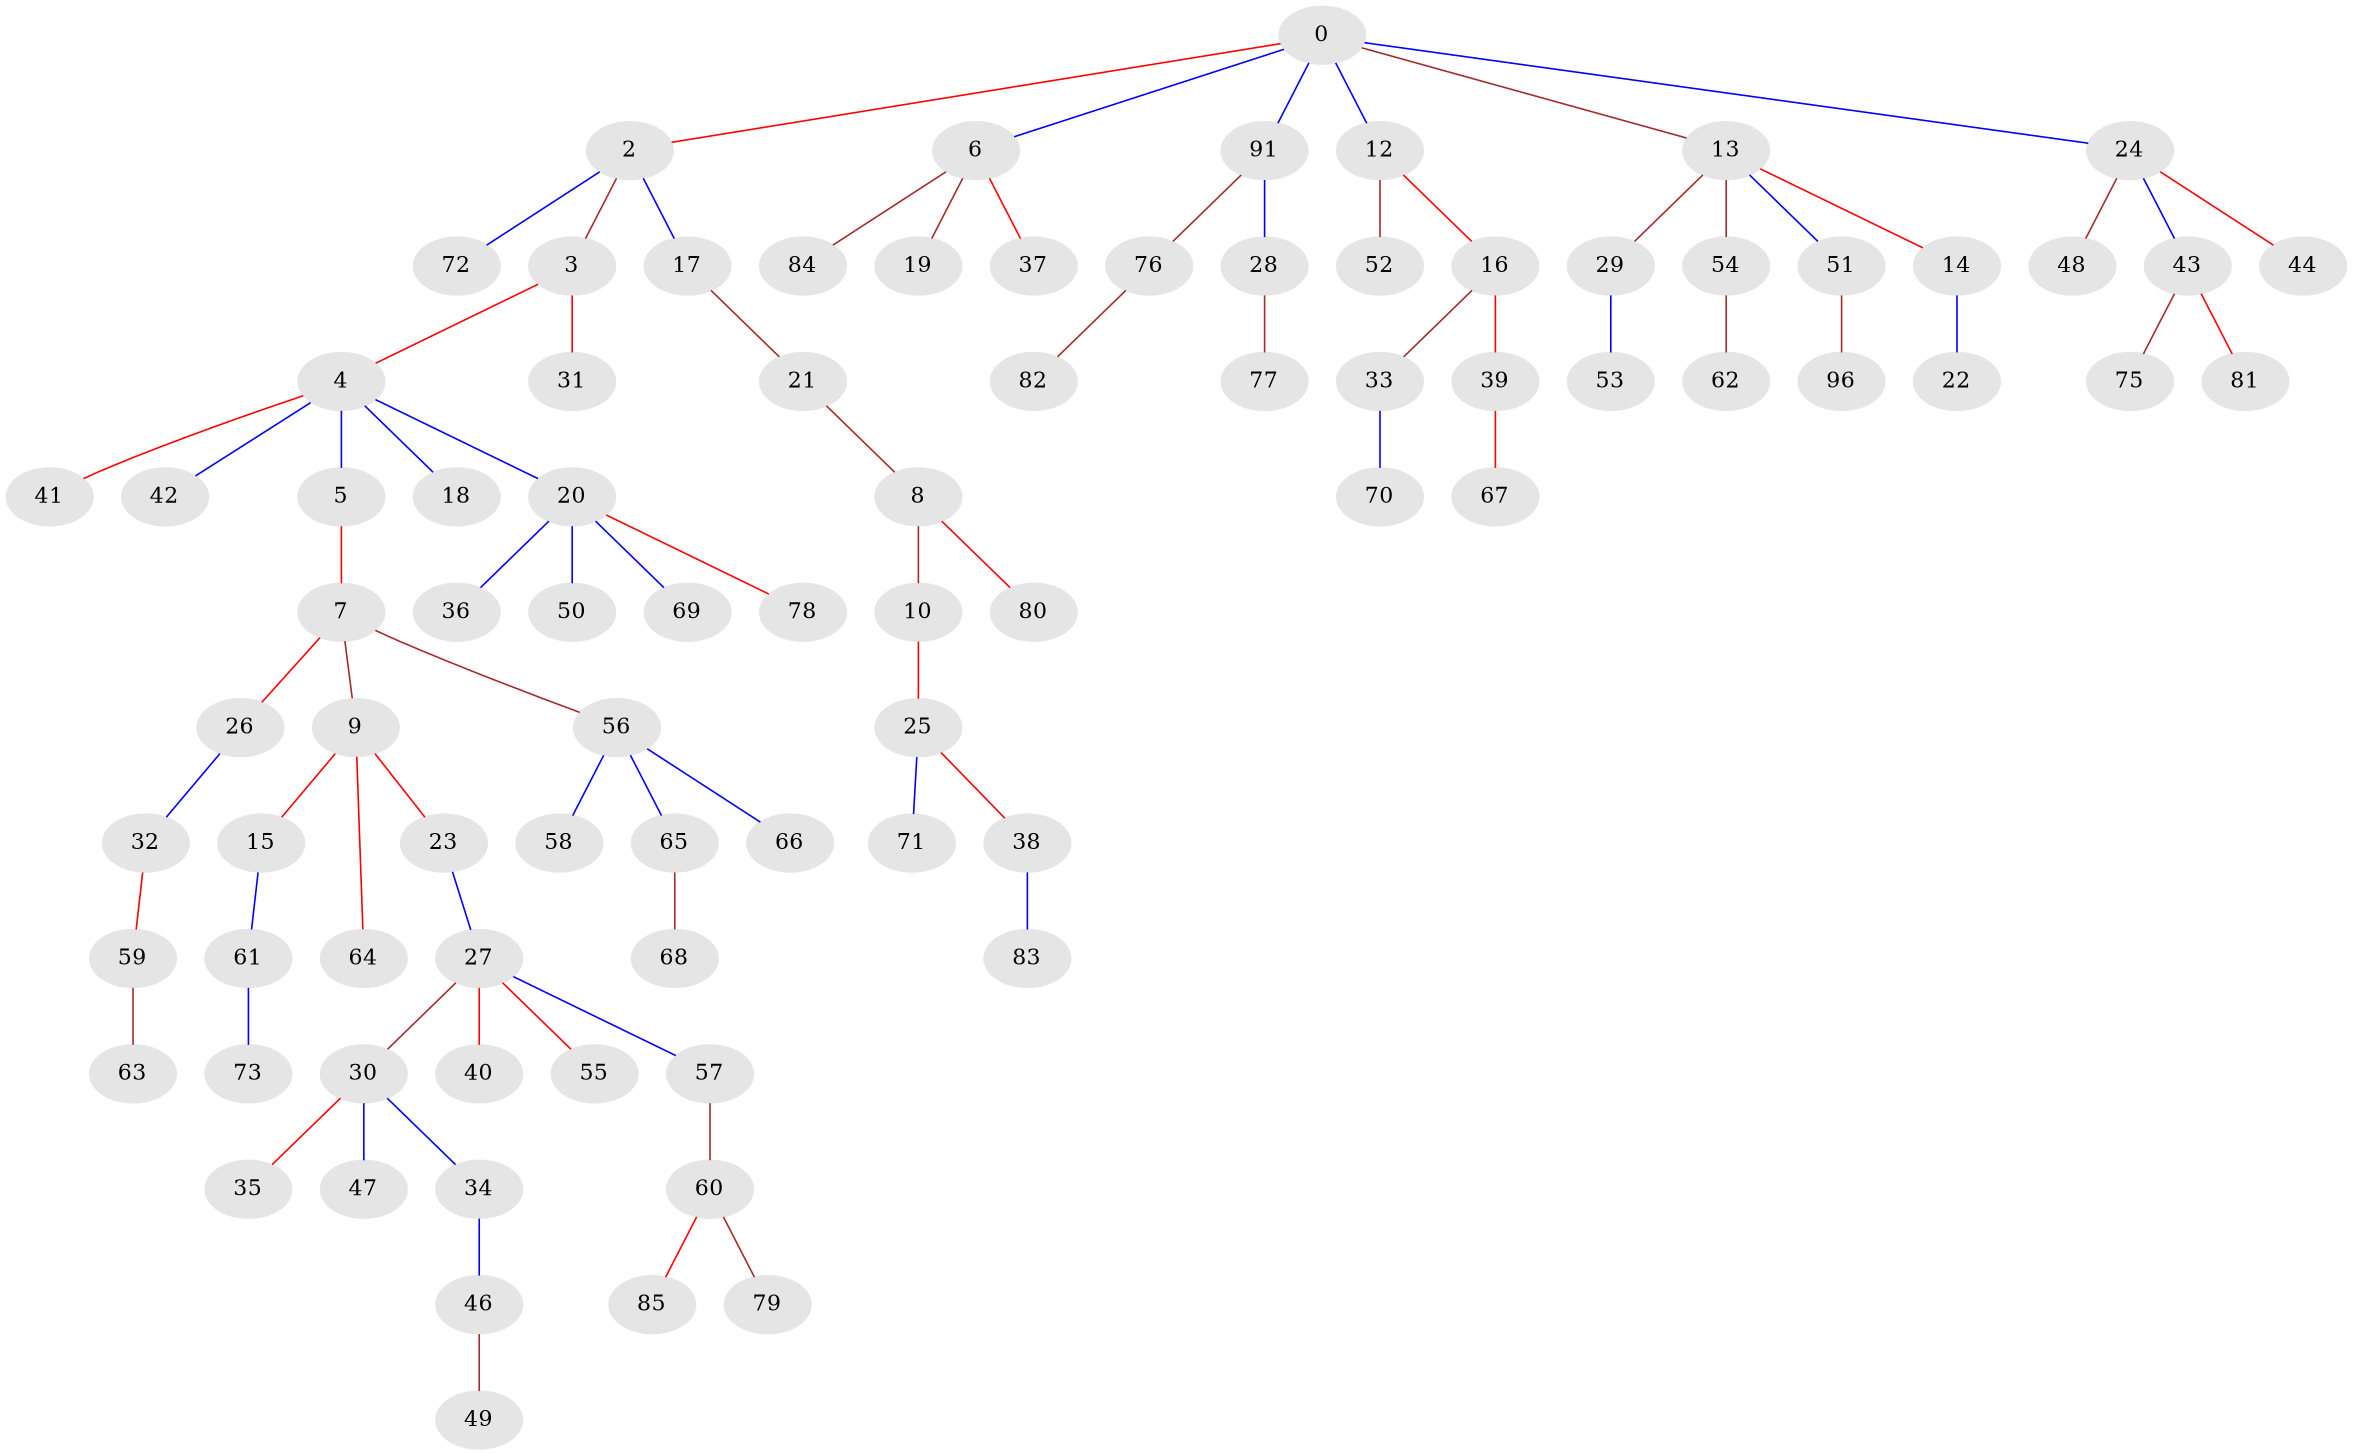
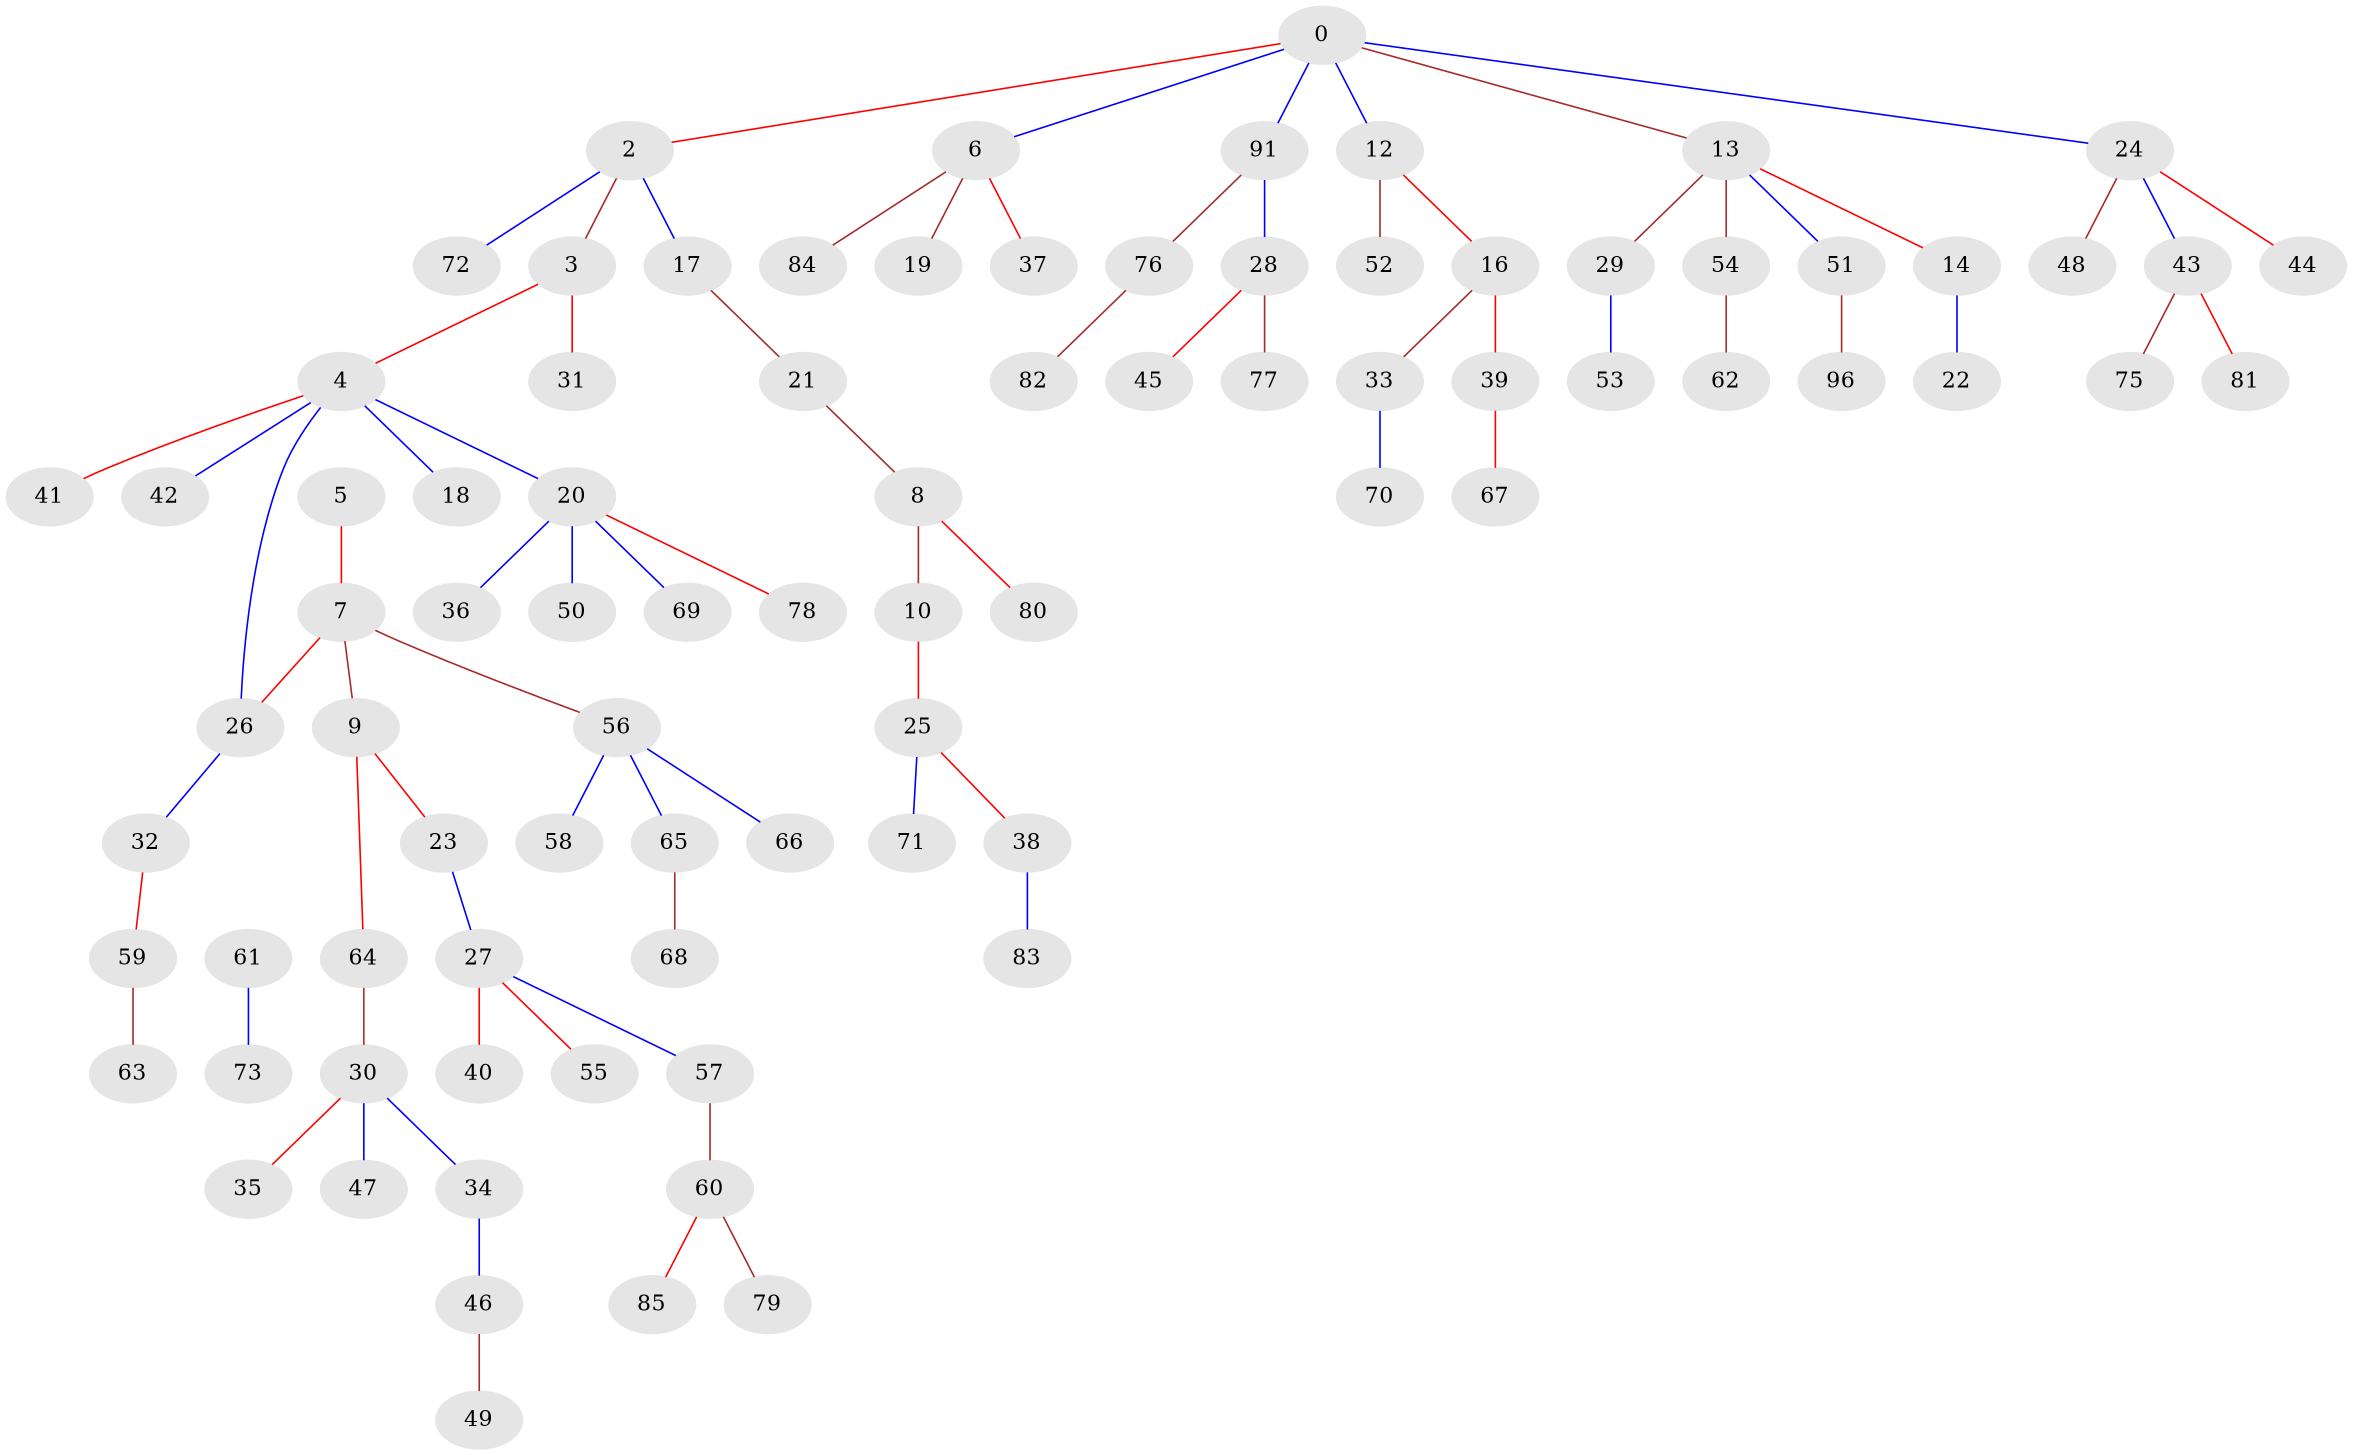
none -> (1149, 381)
(341, 439) -> (260, 547)
(261, 843) -> none
(422, 1016) -> (364, 1016)
